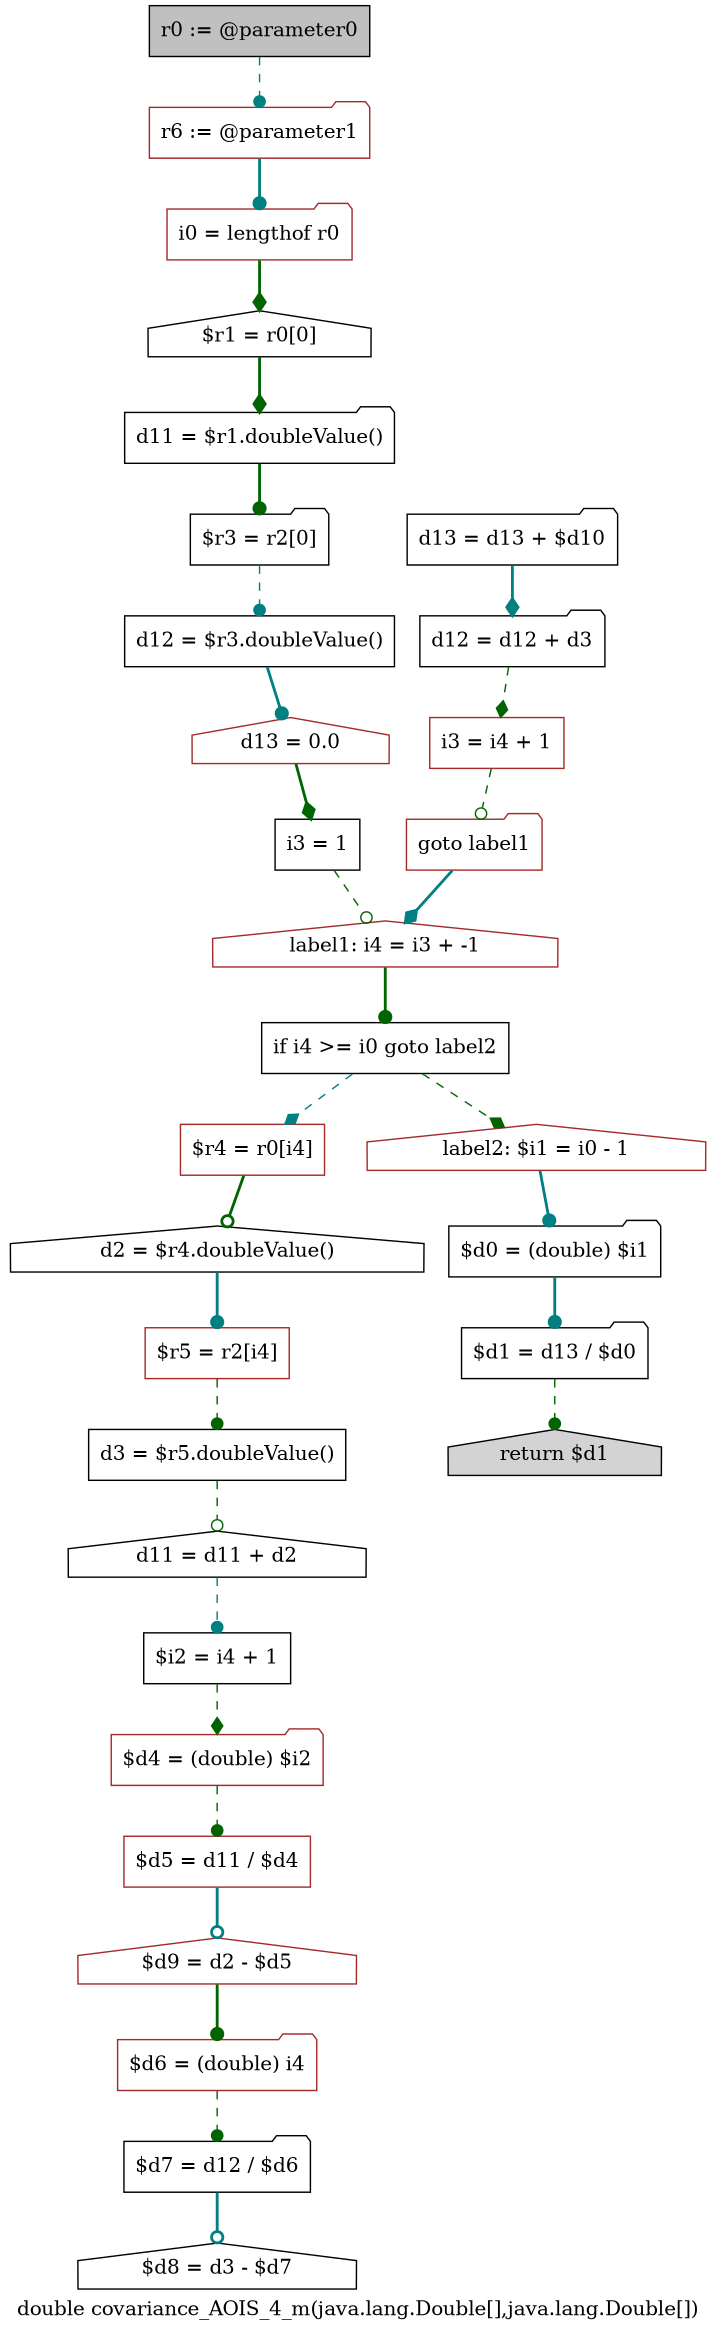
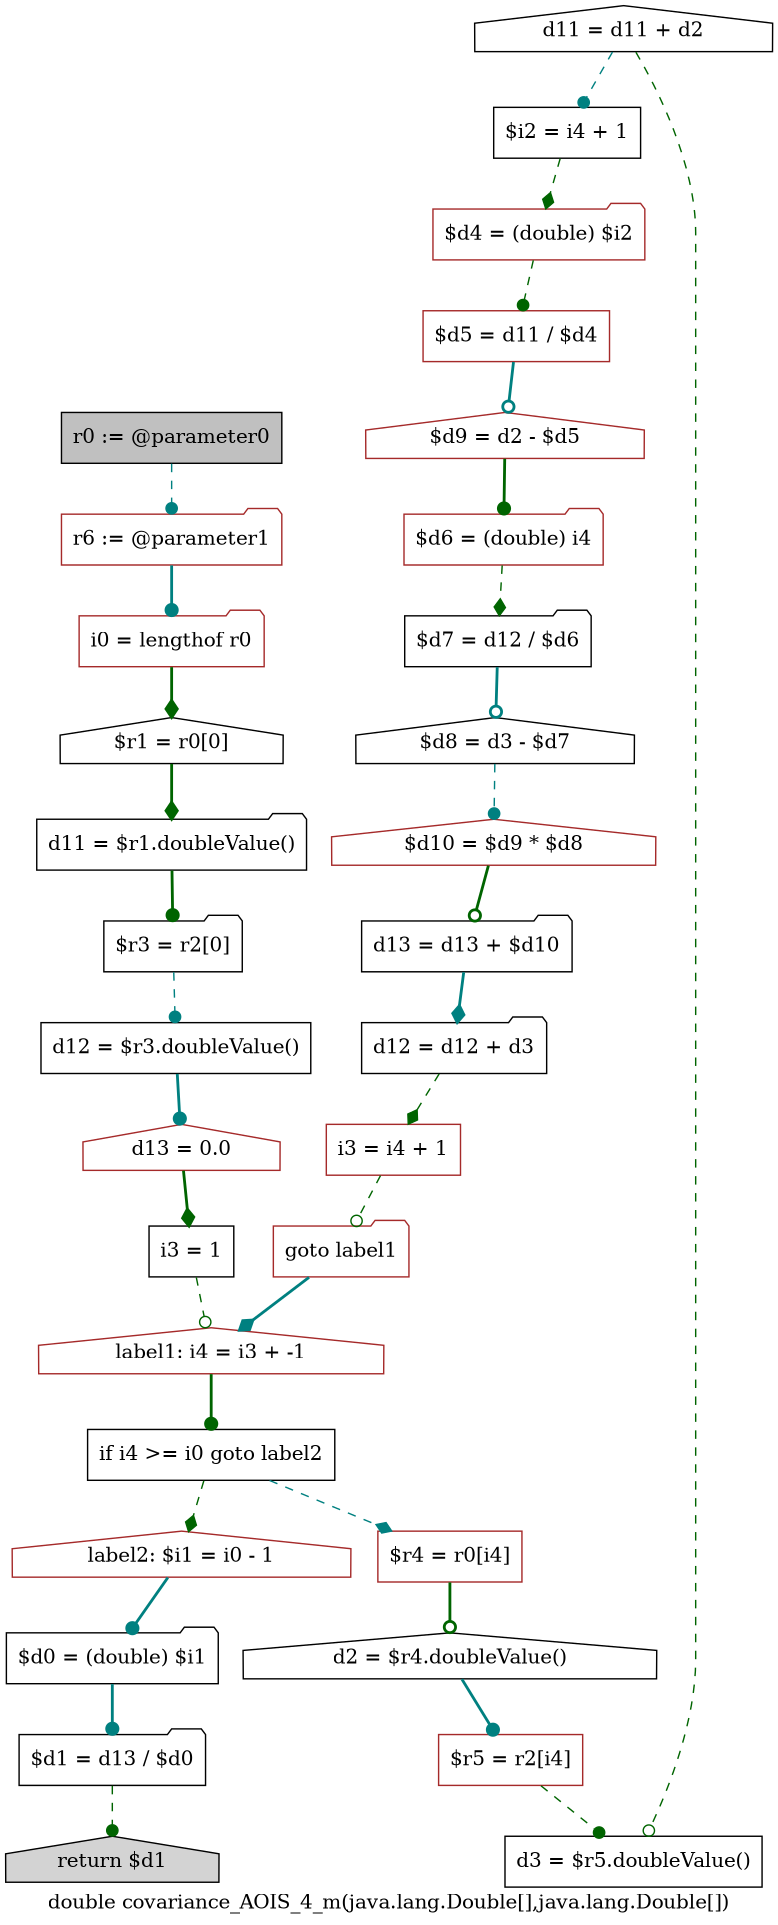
none -> (494, 845)
(217, 1500) -> (696, 936)
(217, 2110) -> (501, 582)
